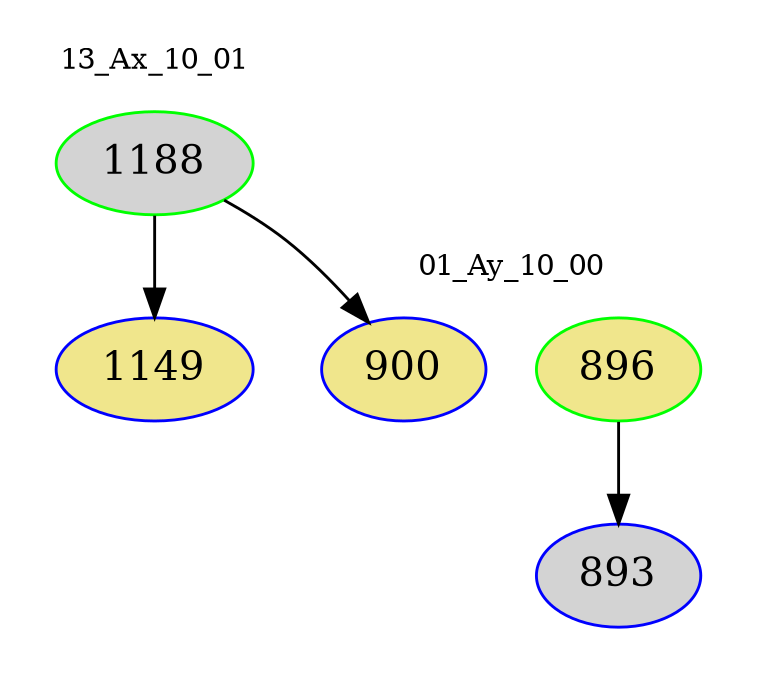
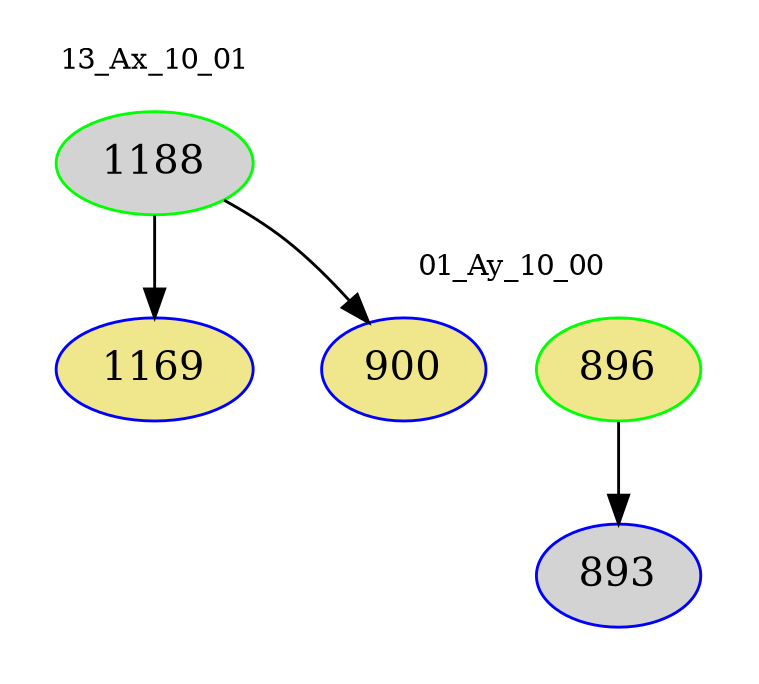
(155, 369) -> (155, 369)
